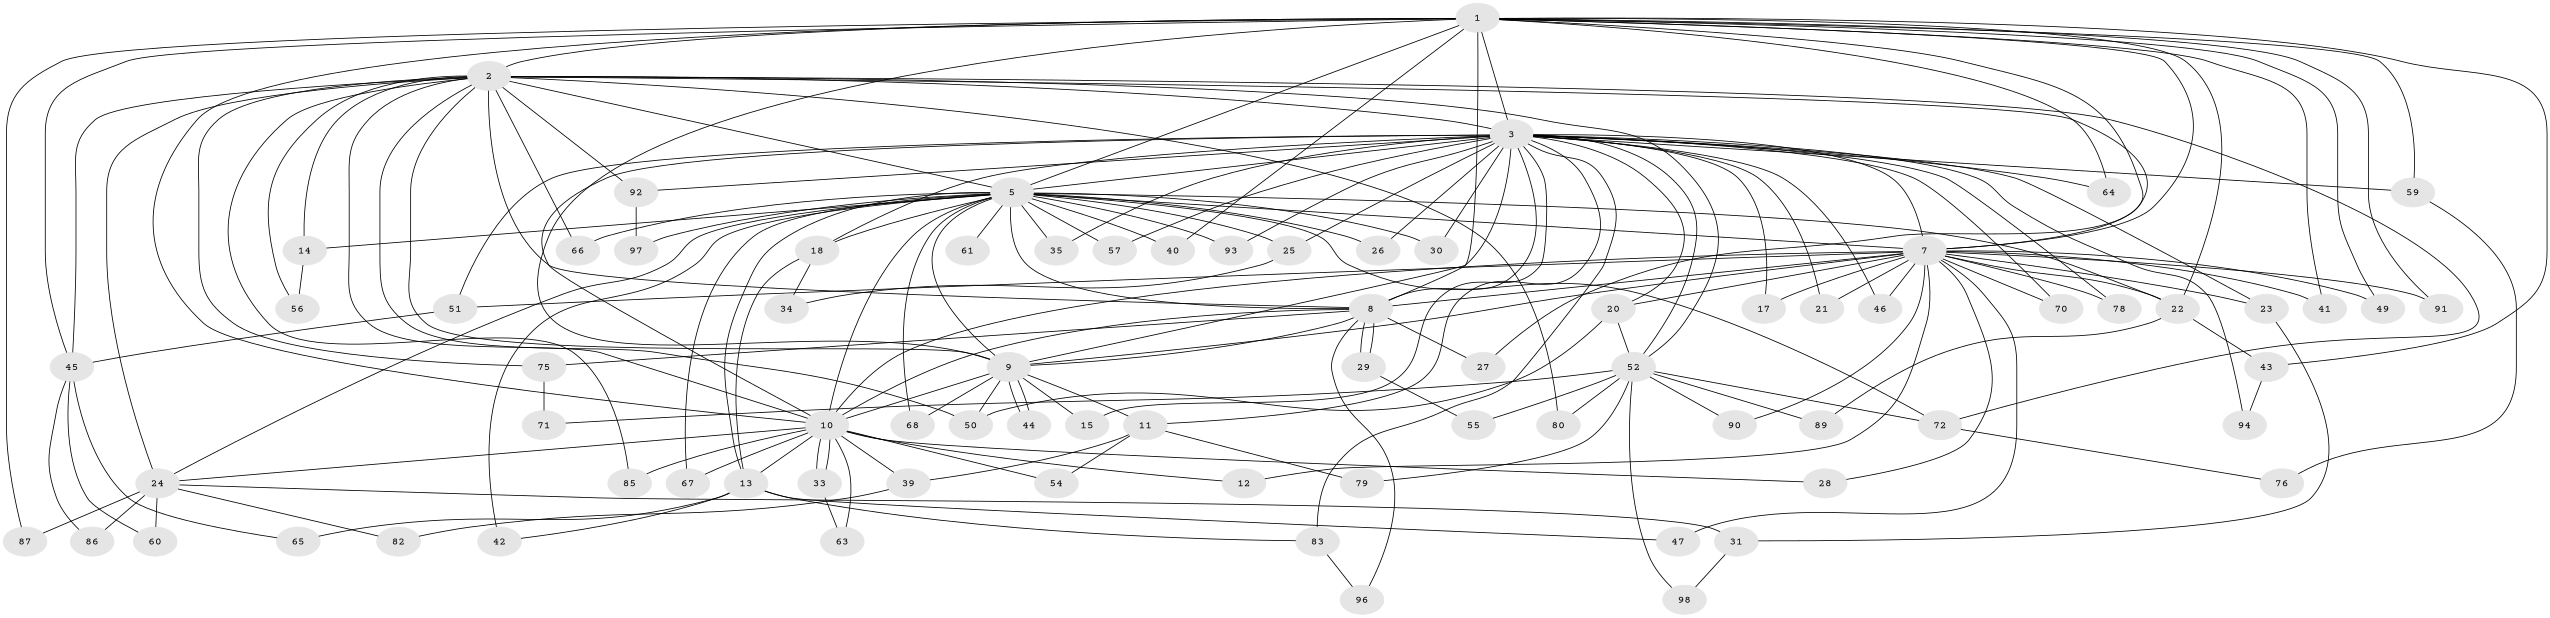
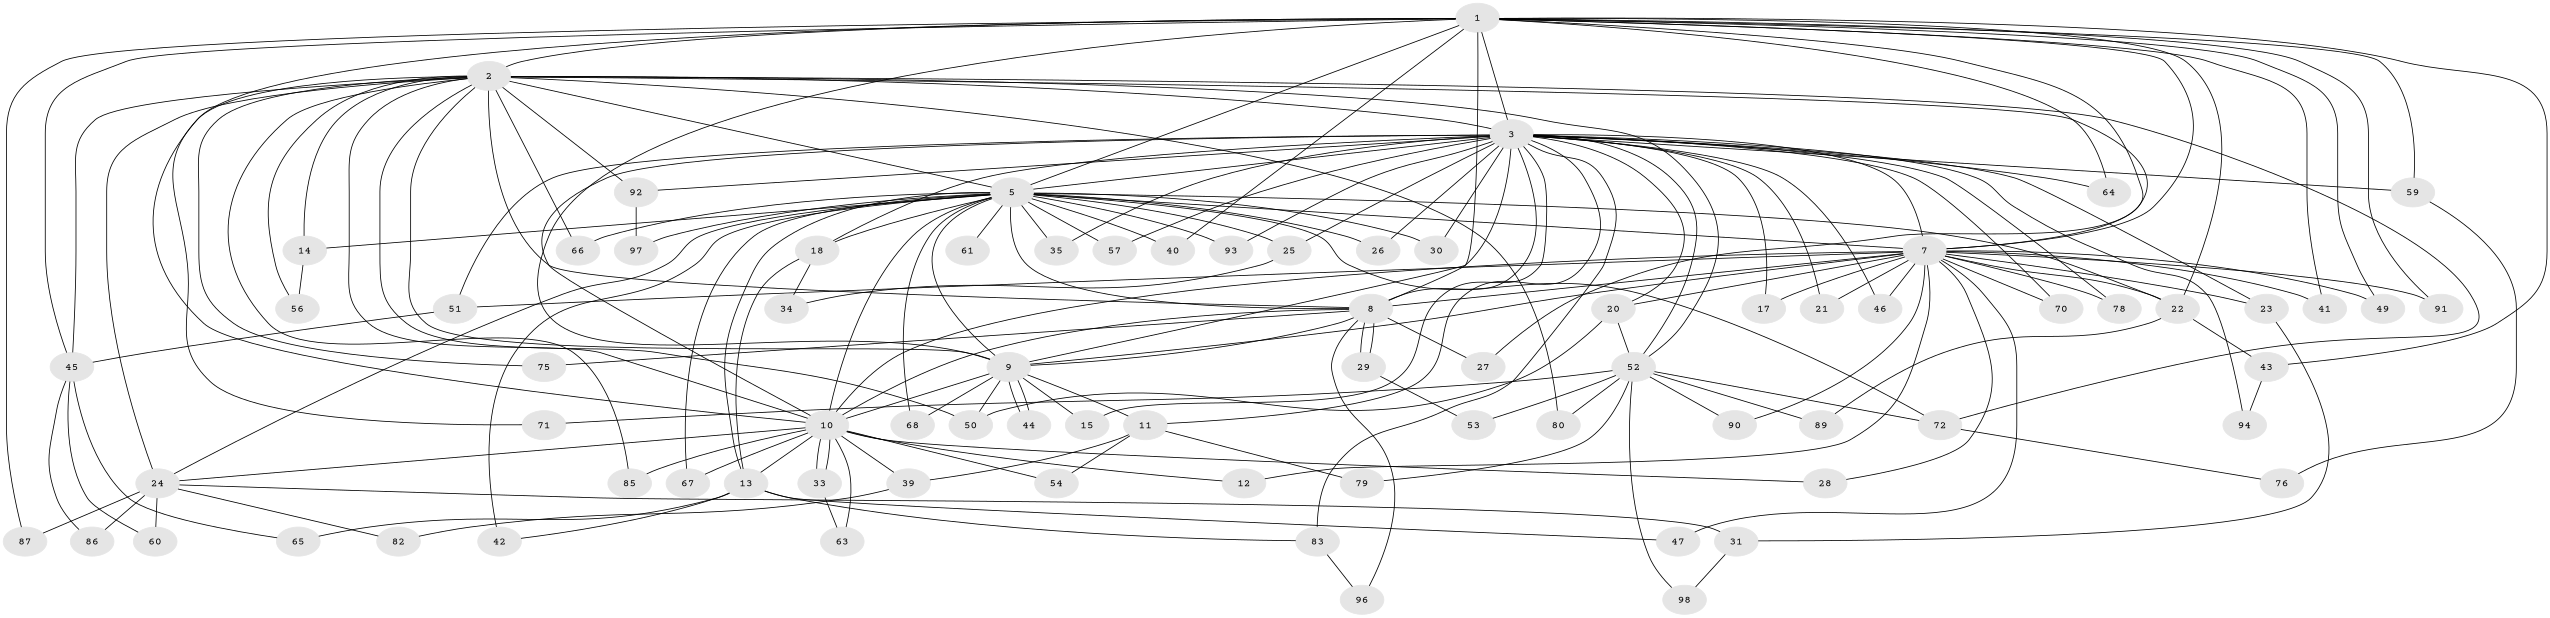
(544, 398) -> (188, 271)
(1474, 425) -> (1474, 425)
